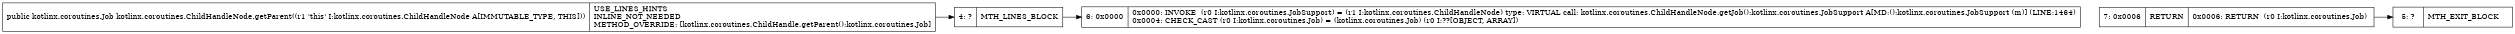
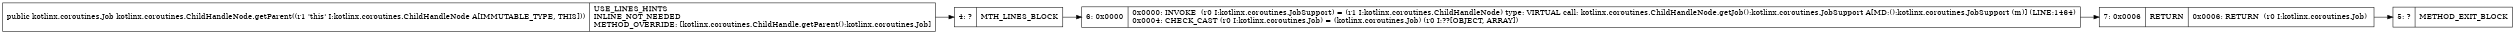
none -> (2087, 17)
(2464, 17) -> (2464, 17)
